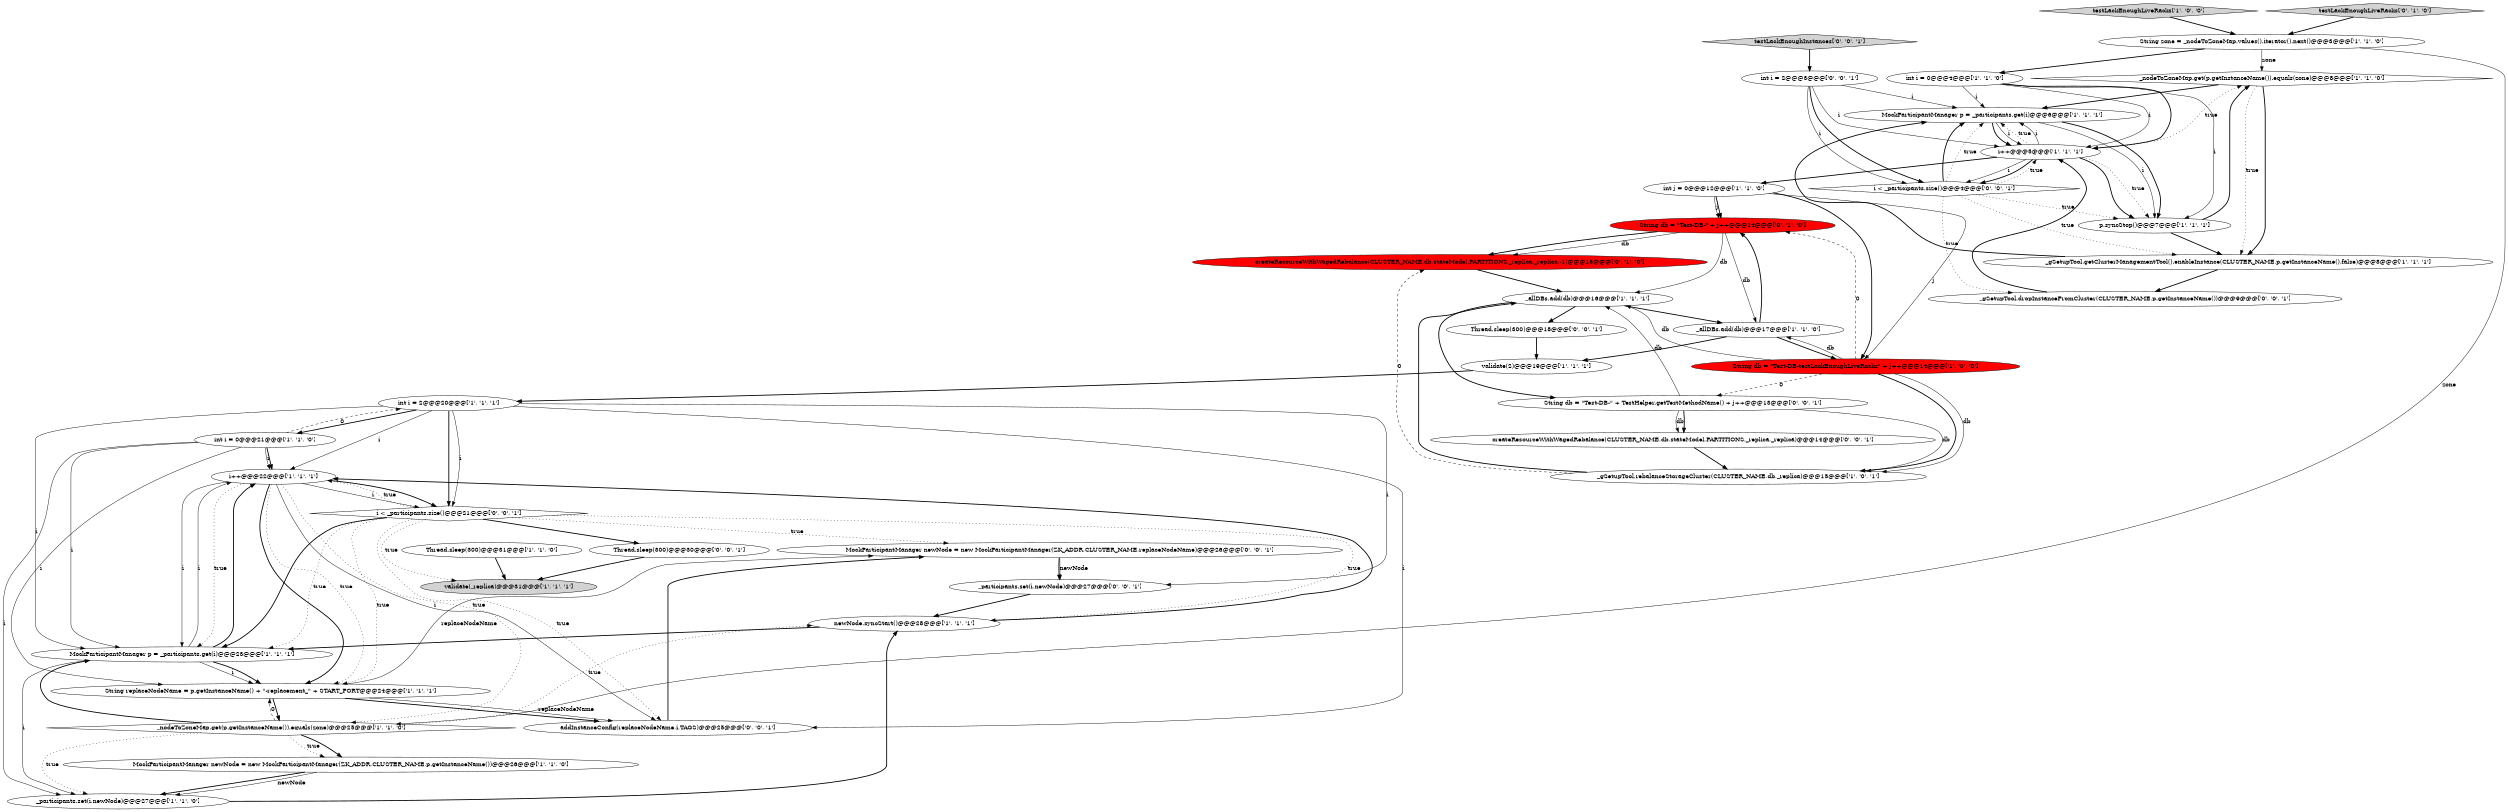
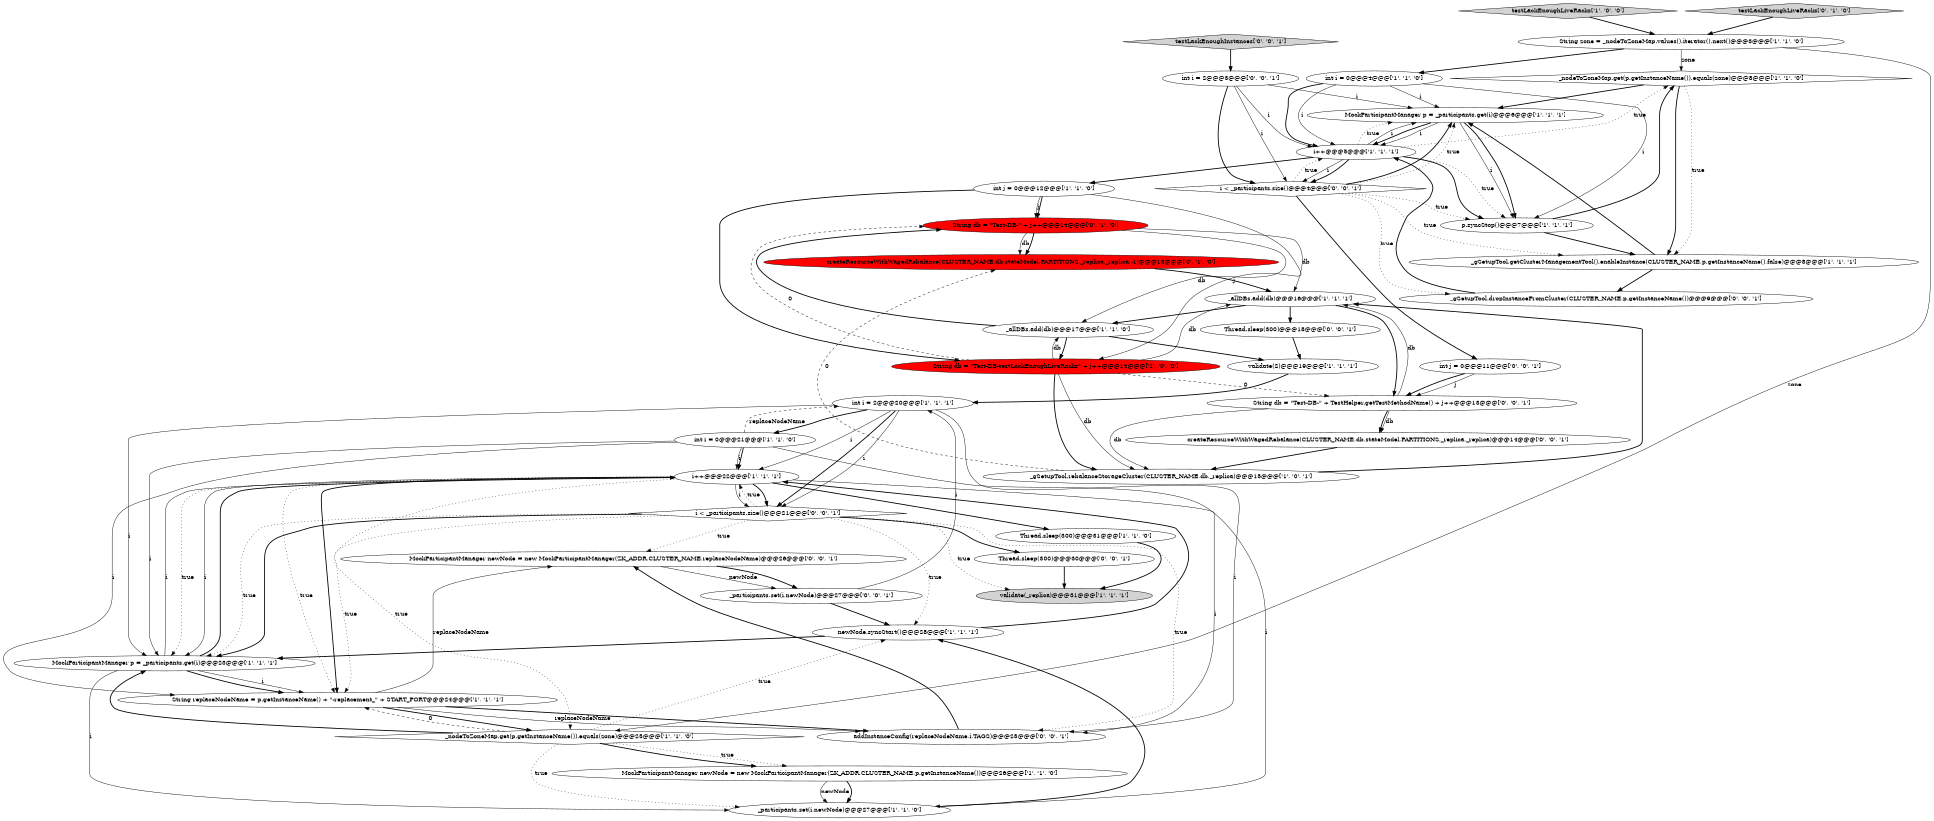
none -> (1490, 366)
(1130, 409) -> (955, 518)
(342, 422) -> (777, 422)
none -> (908, 505)
